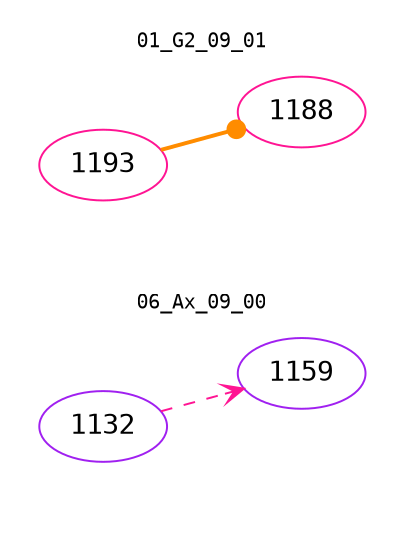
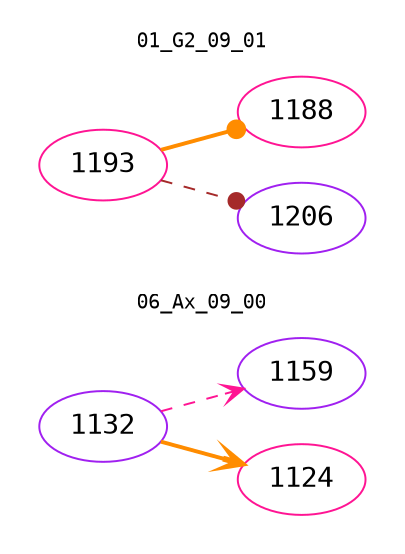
none -> (302, 218)
none -> (302, 480)
